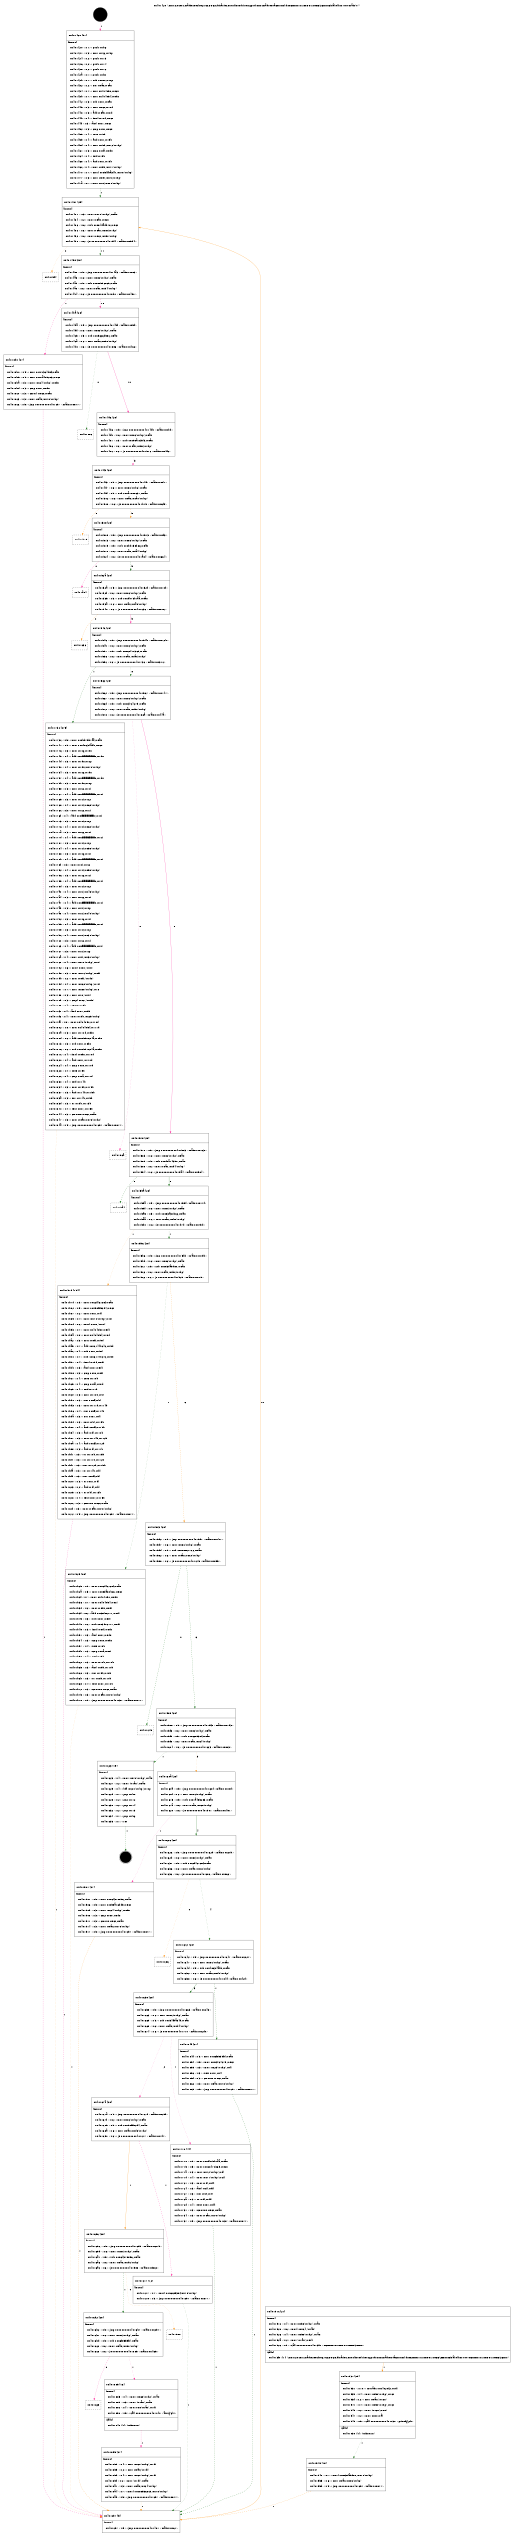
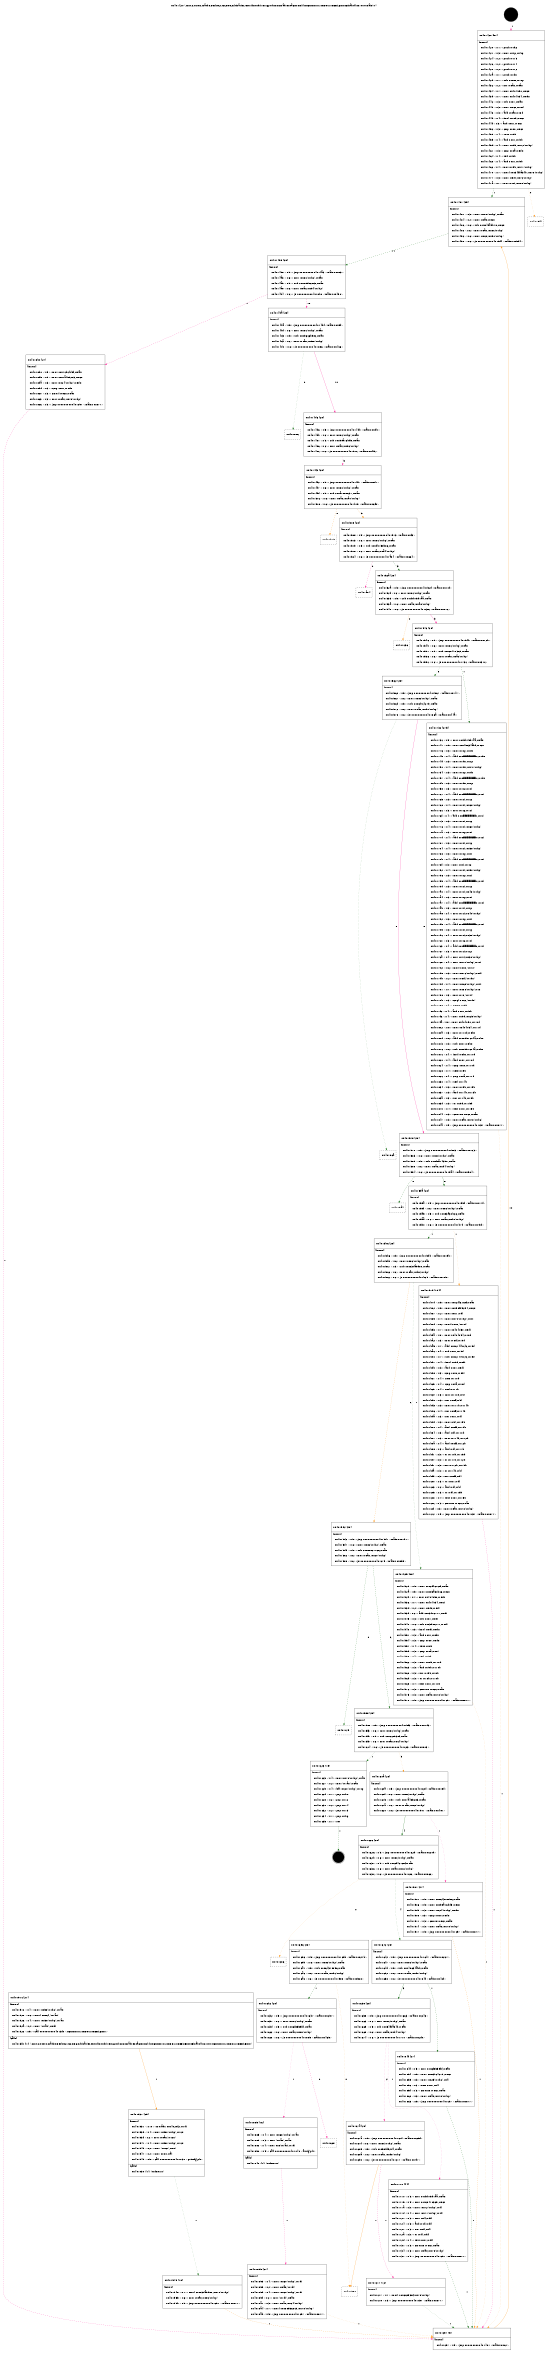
(58, 257) -> (531, 202)
(139, 935) -> (359, 933)
(127, 2184) -> (364, 2225)
